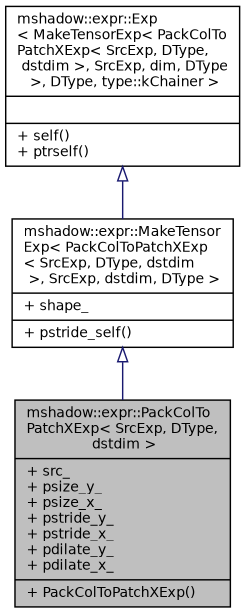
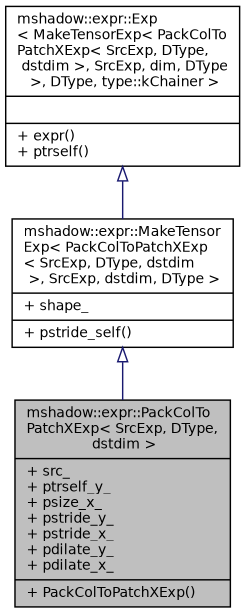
(44, 136) -> (46, 136)
(65, 487) -> (69, 487)
